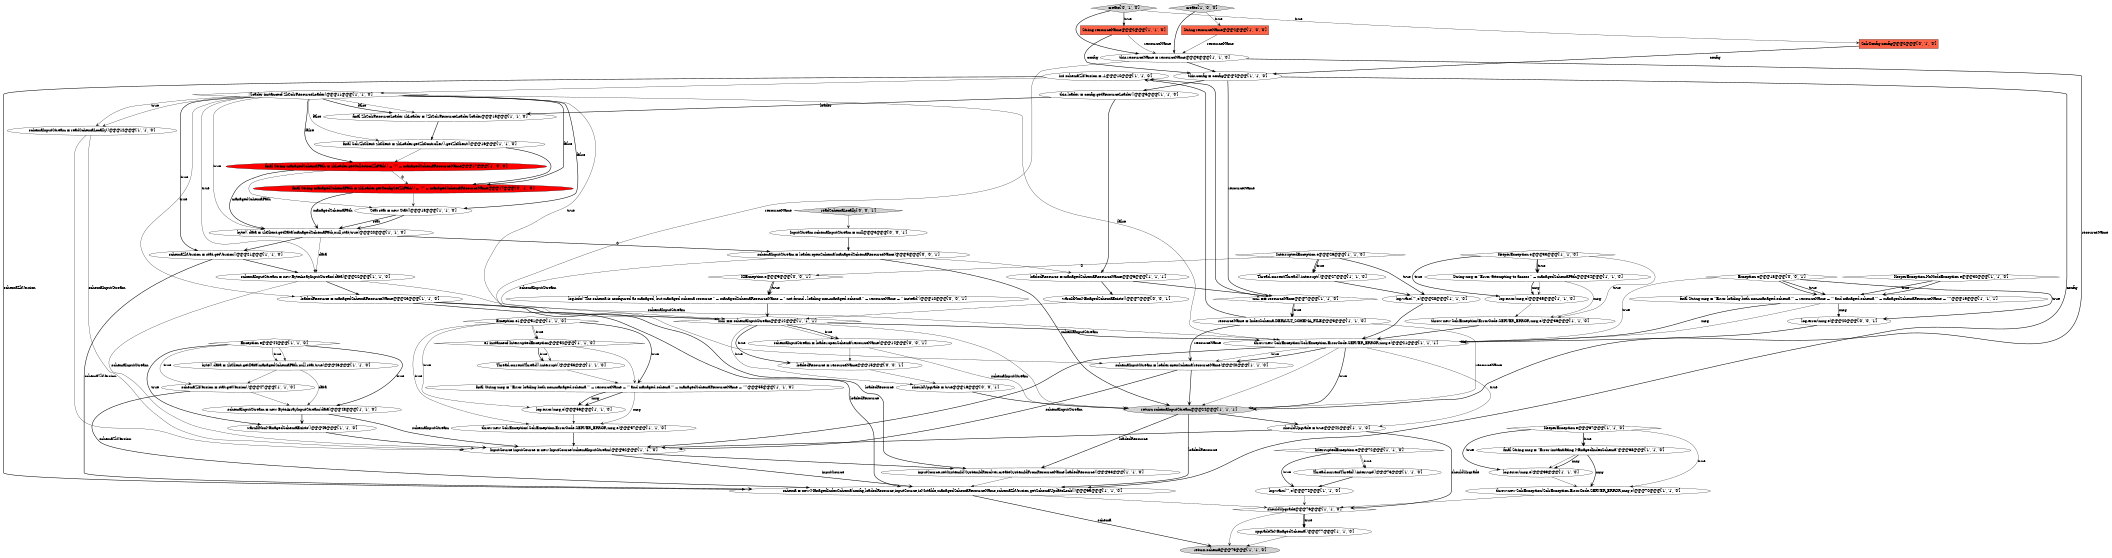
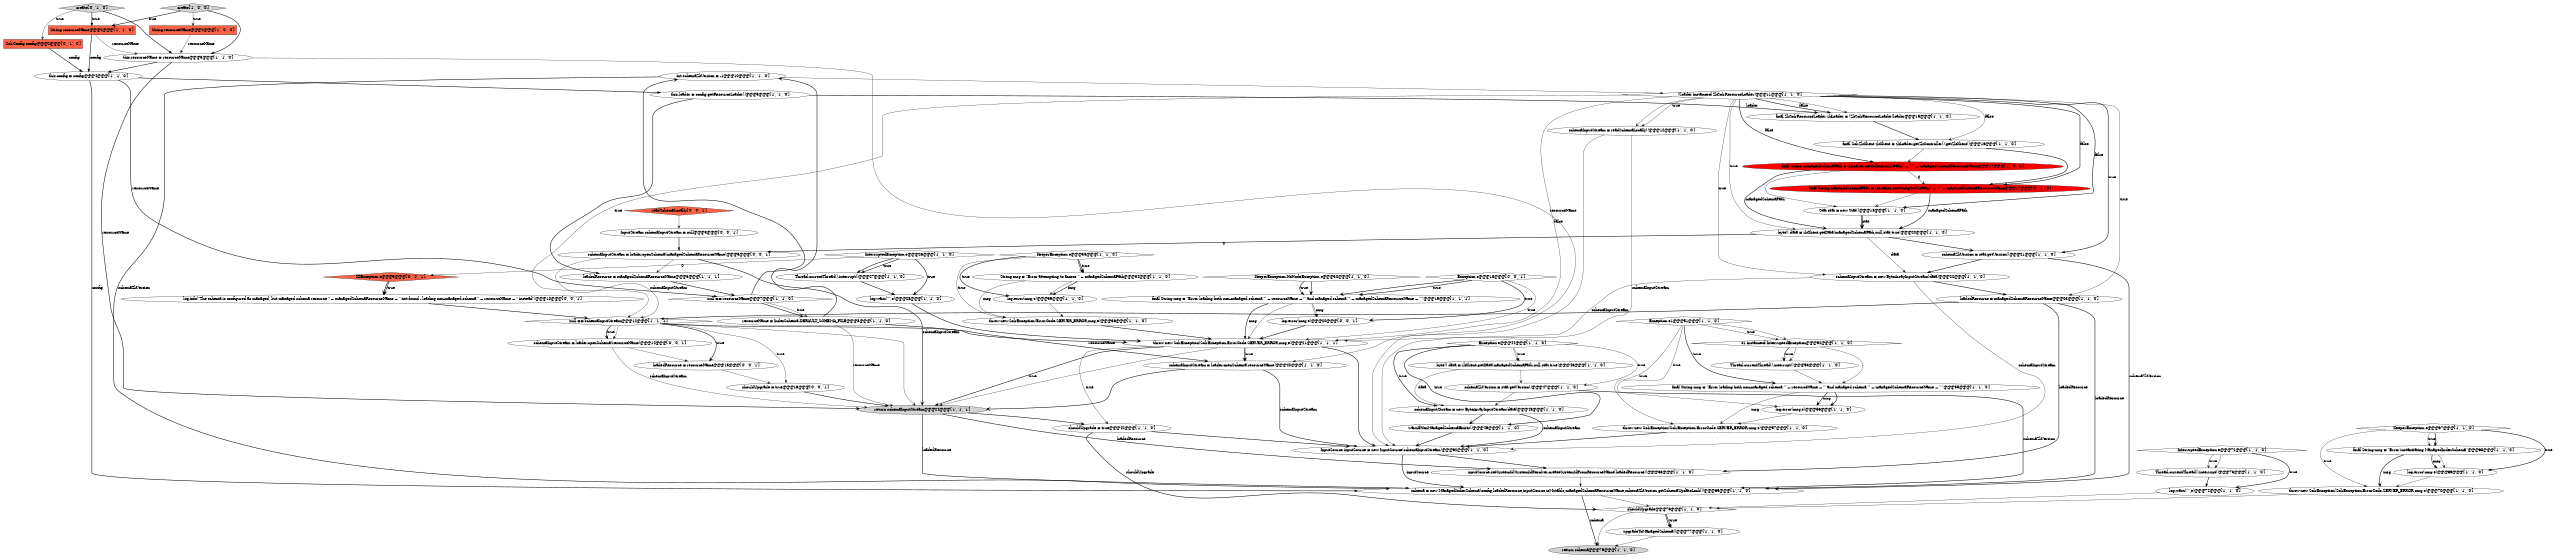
none -> (148, 18)
(848, 211) -> (679, 211)
(776, 277) -> (391, 277)
(1116, 299) -> none
